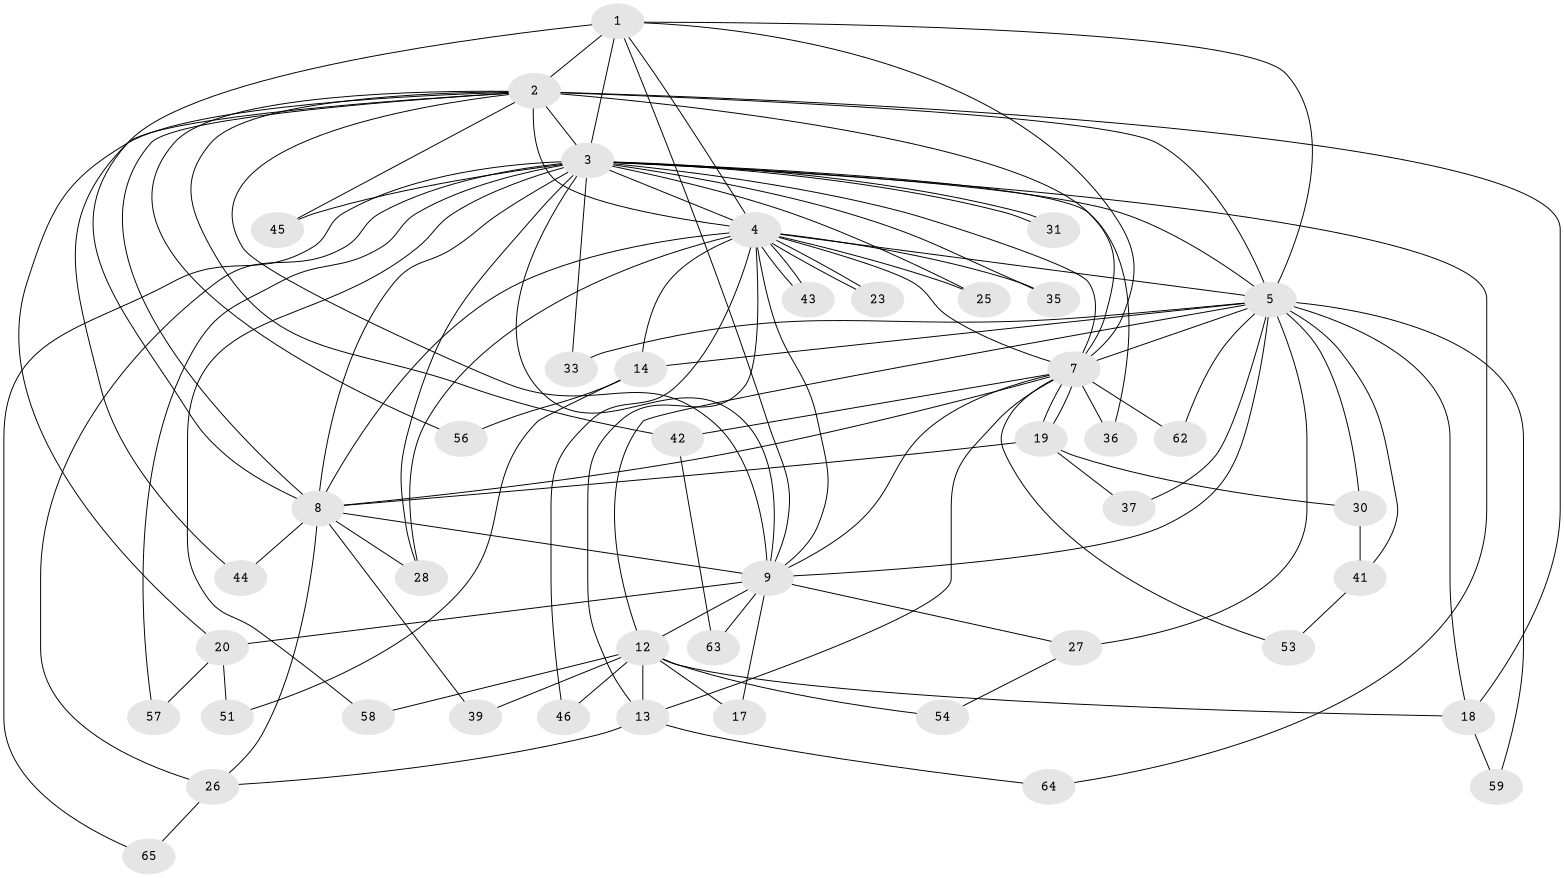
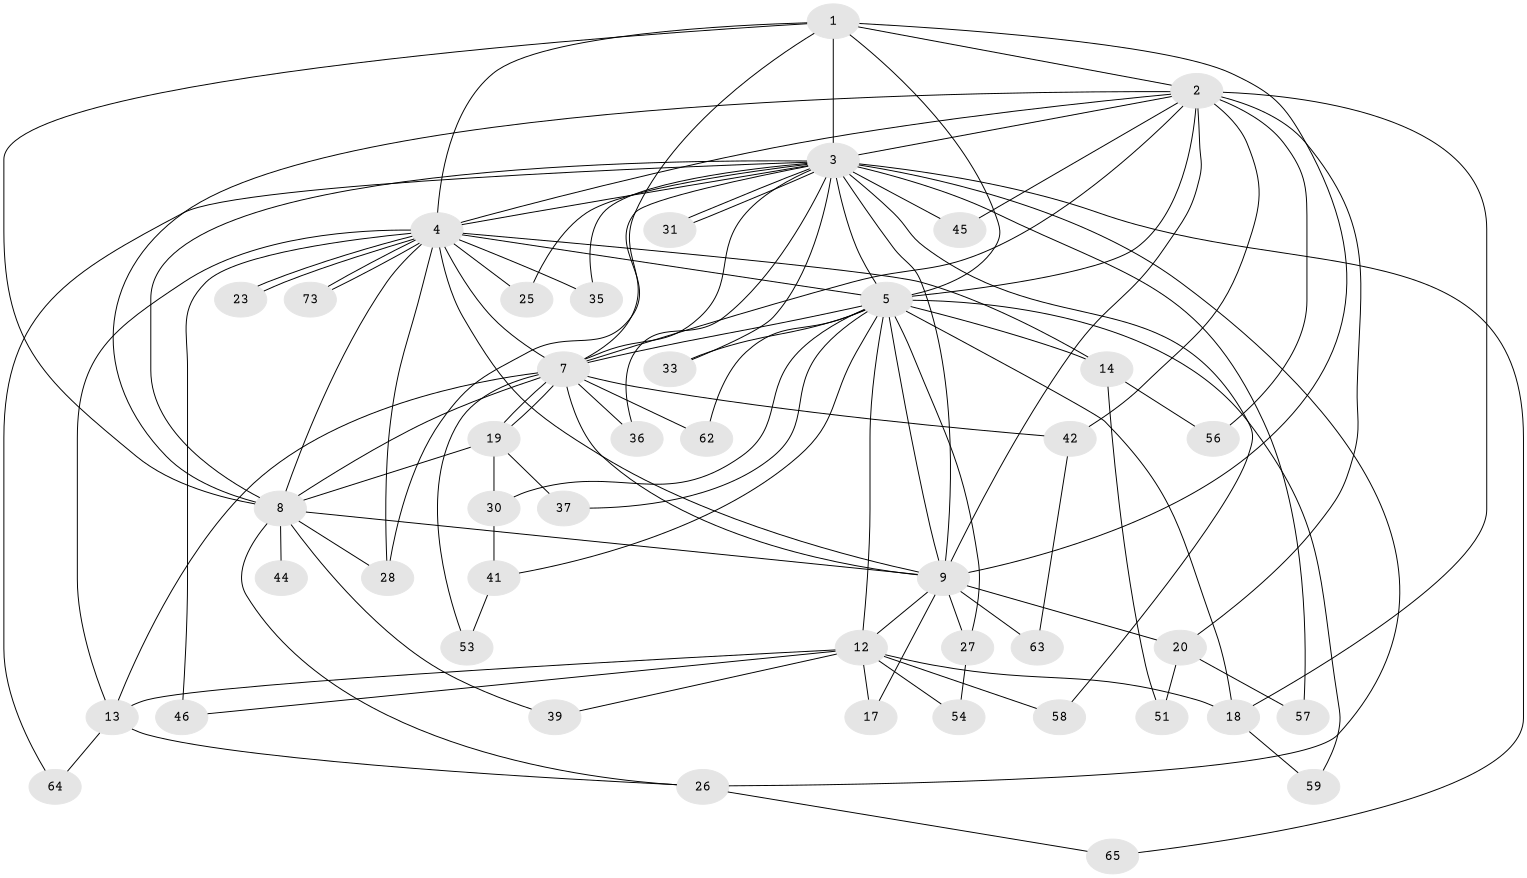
(87, 199) -> none
(808, 300) -> (310, 300)
